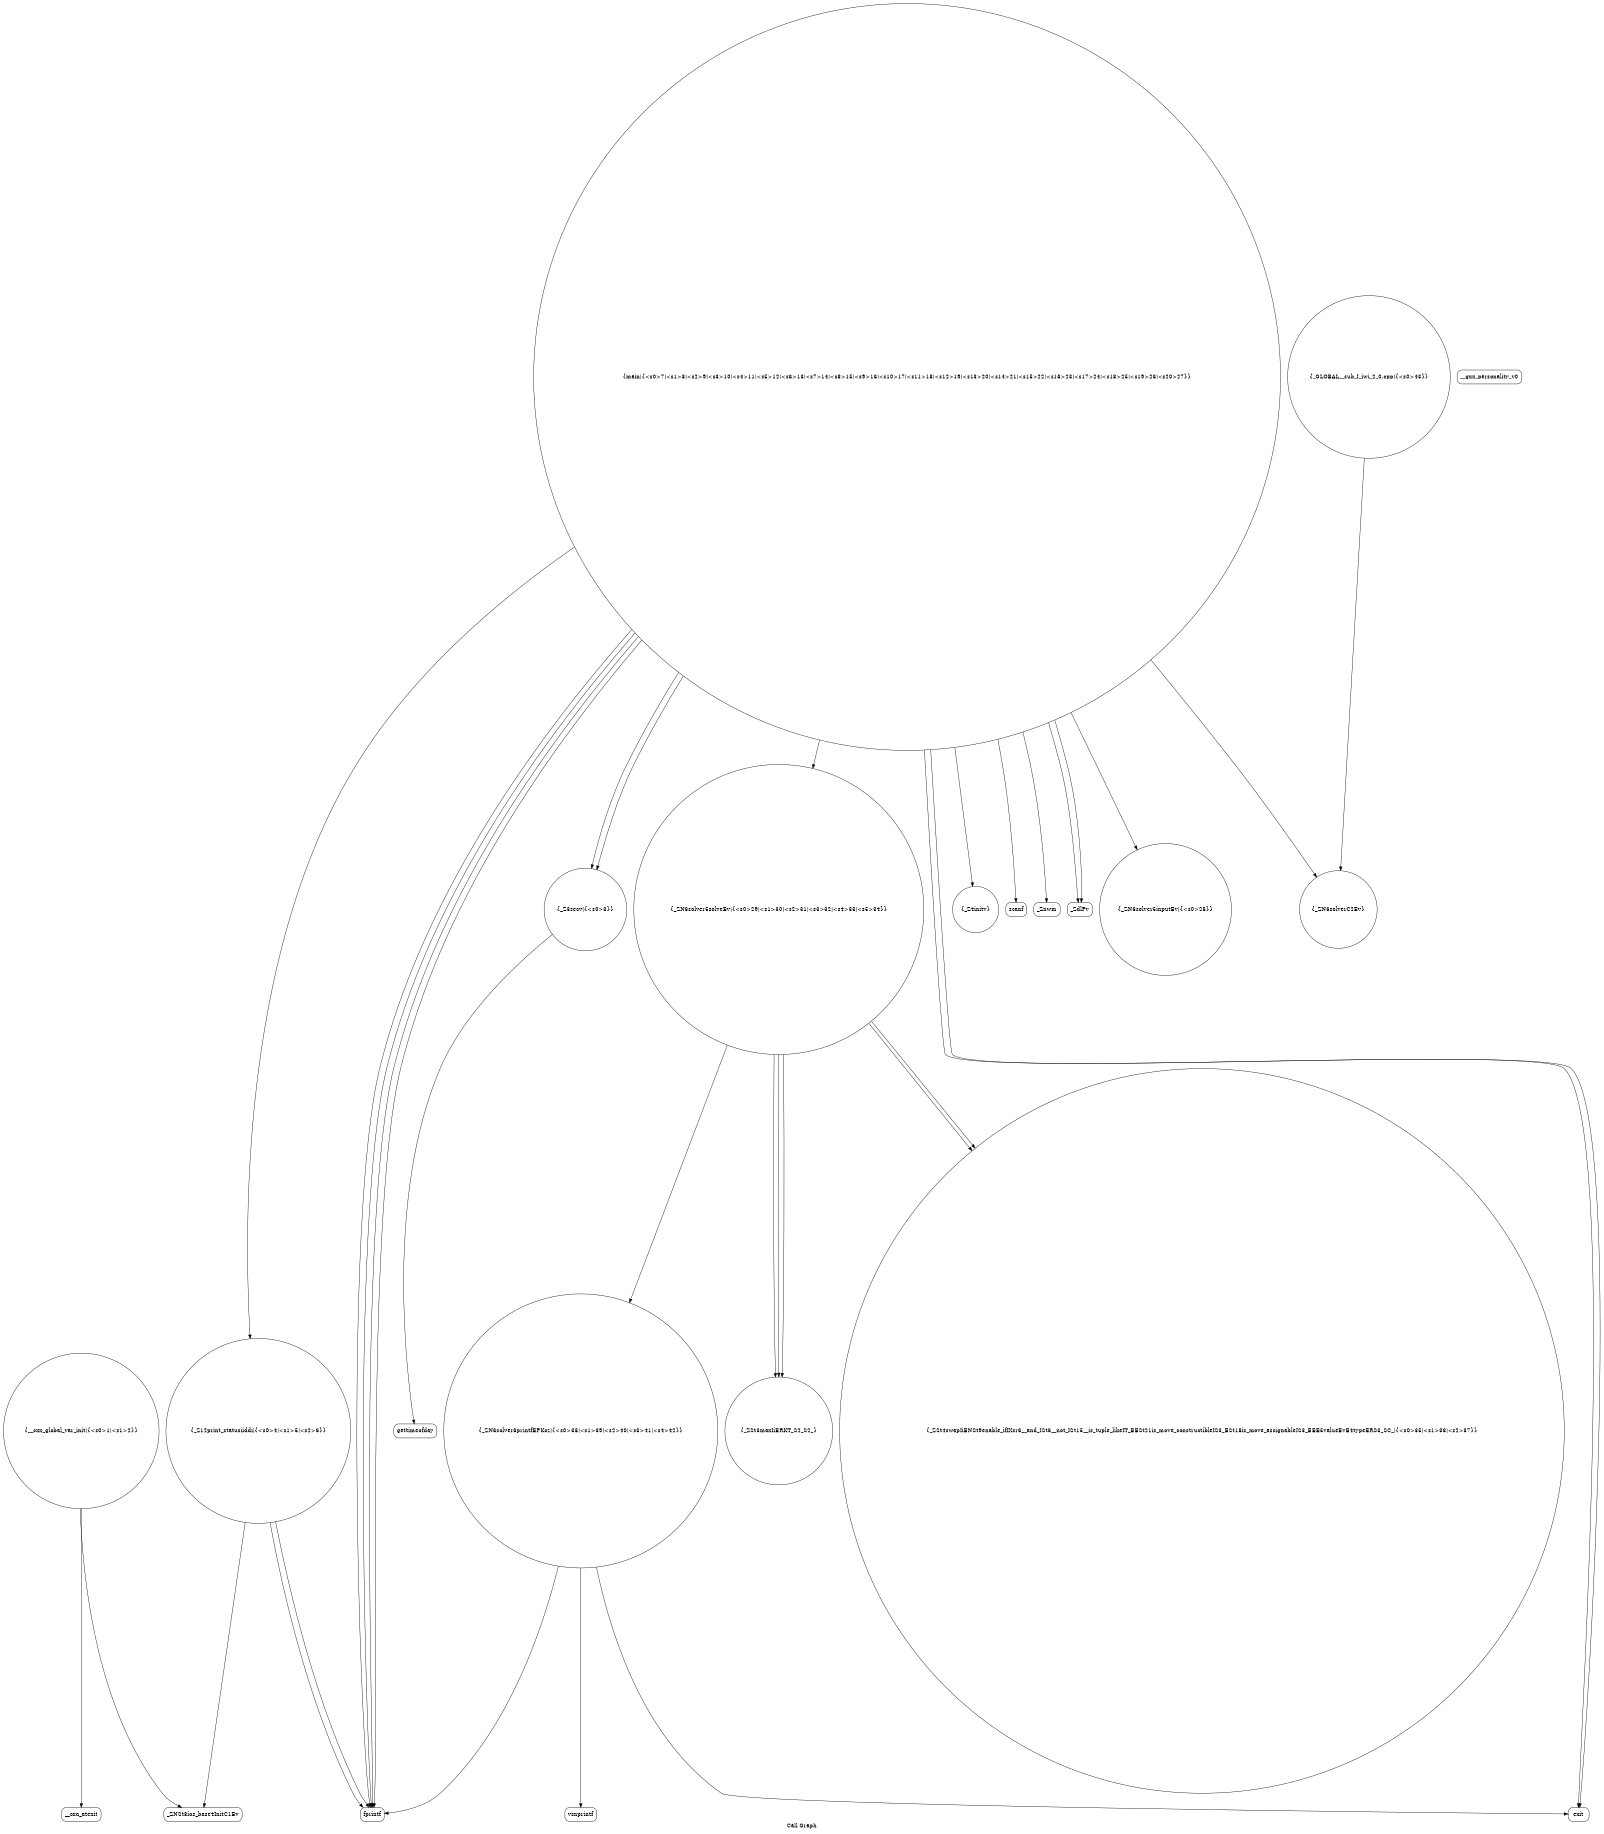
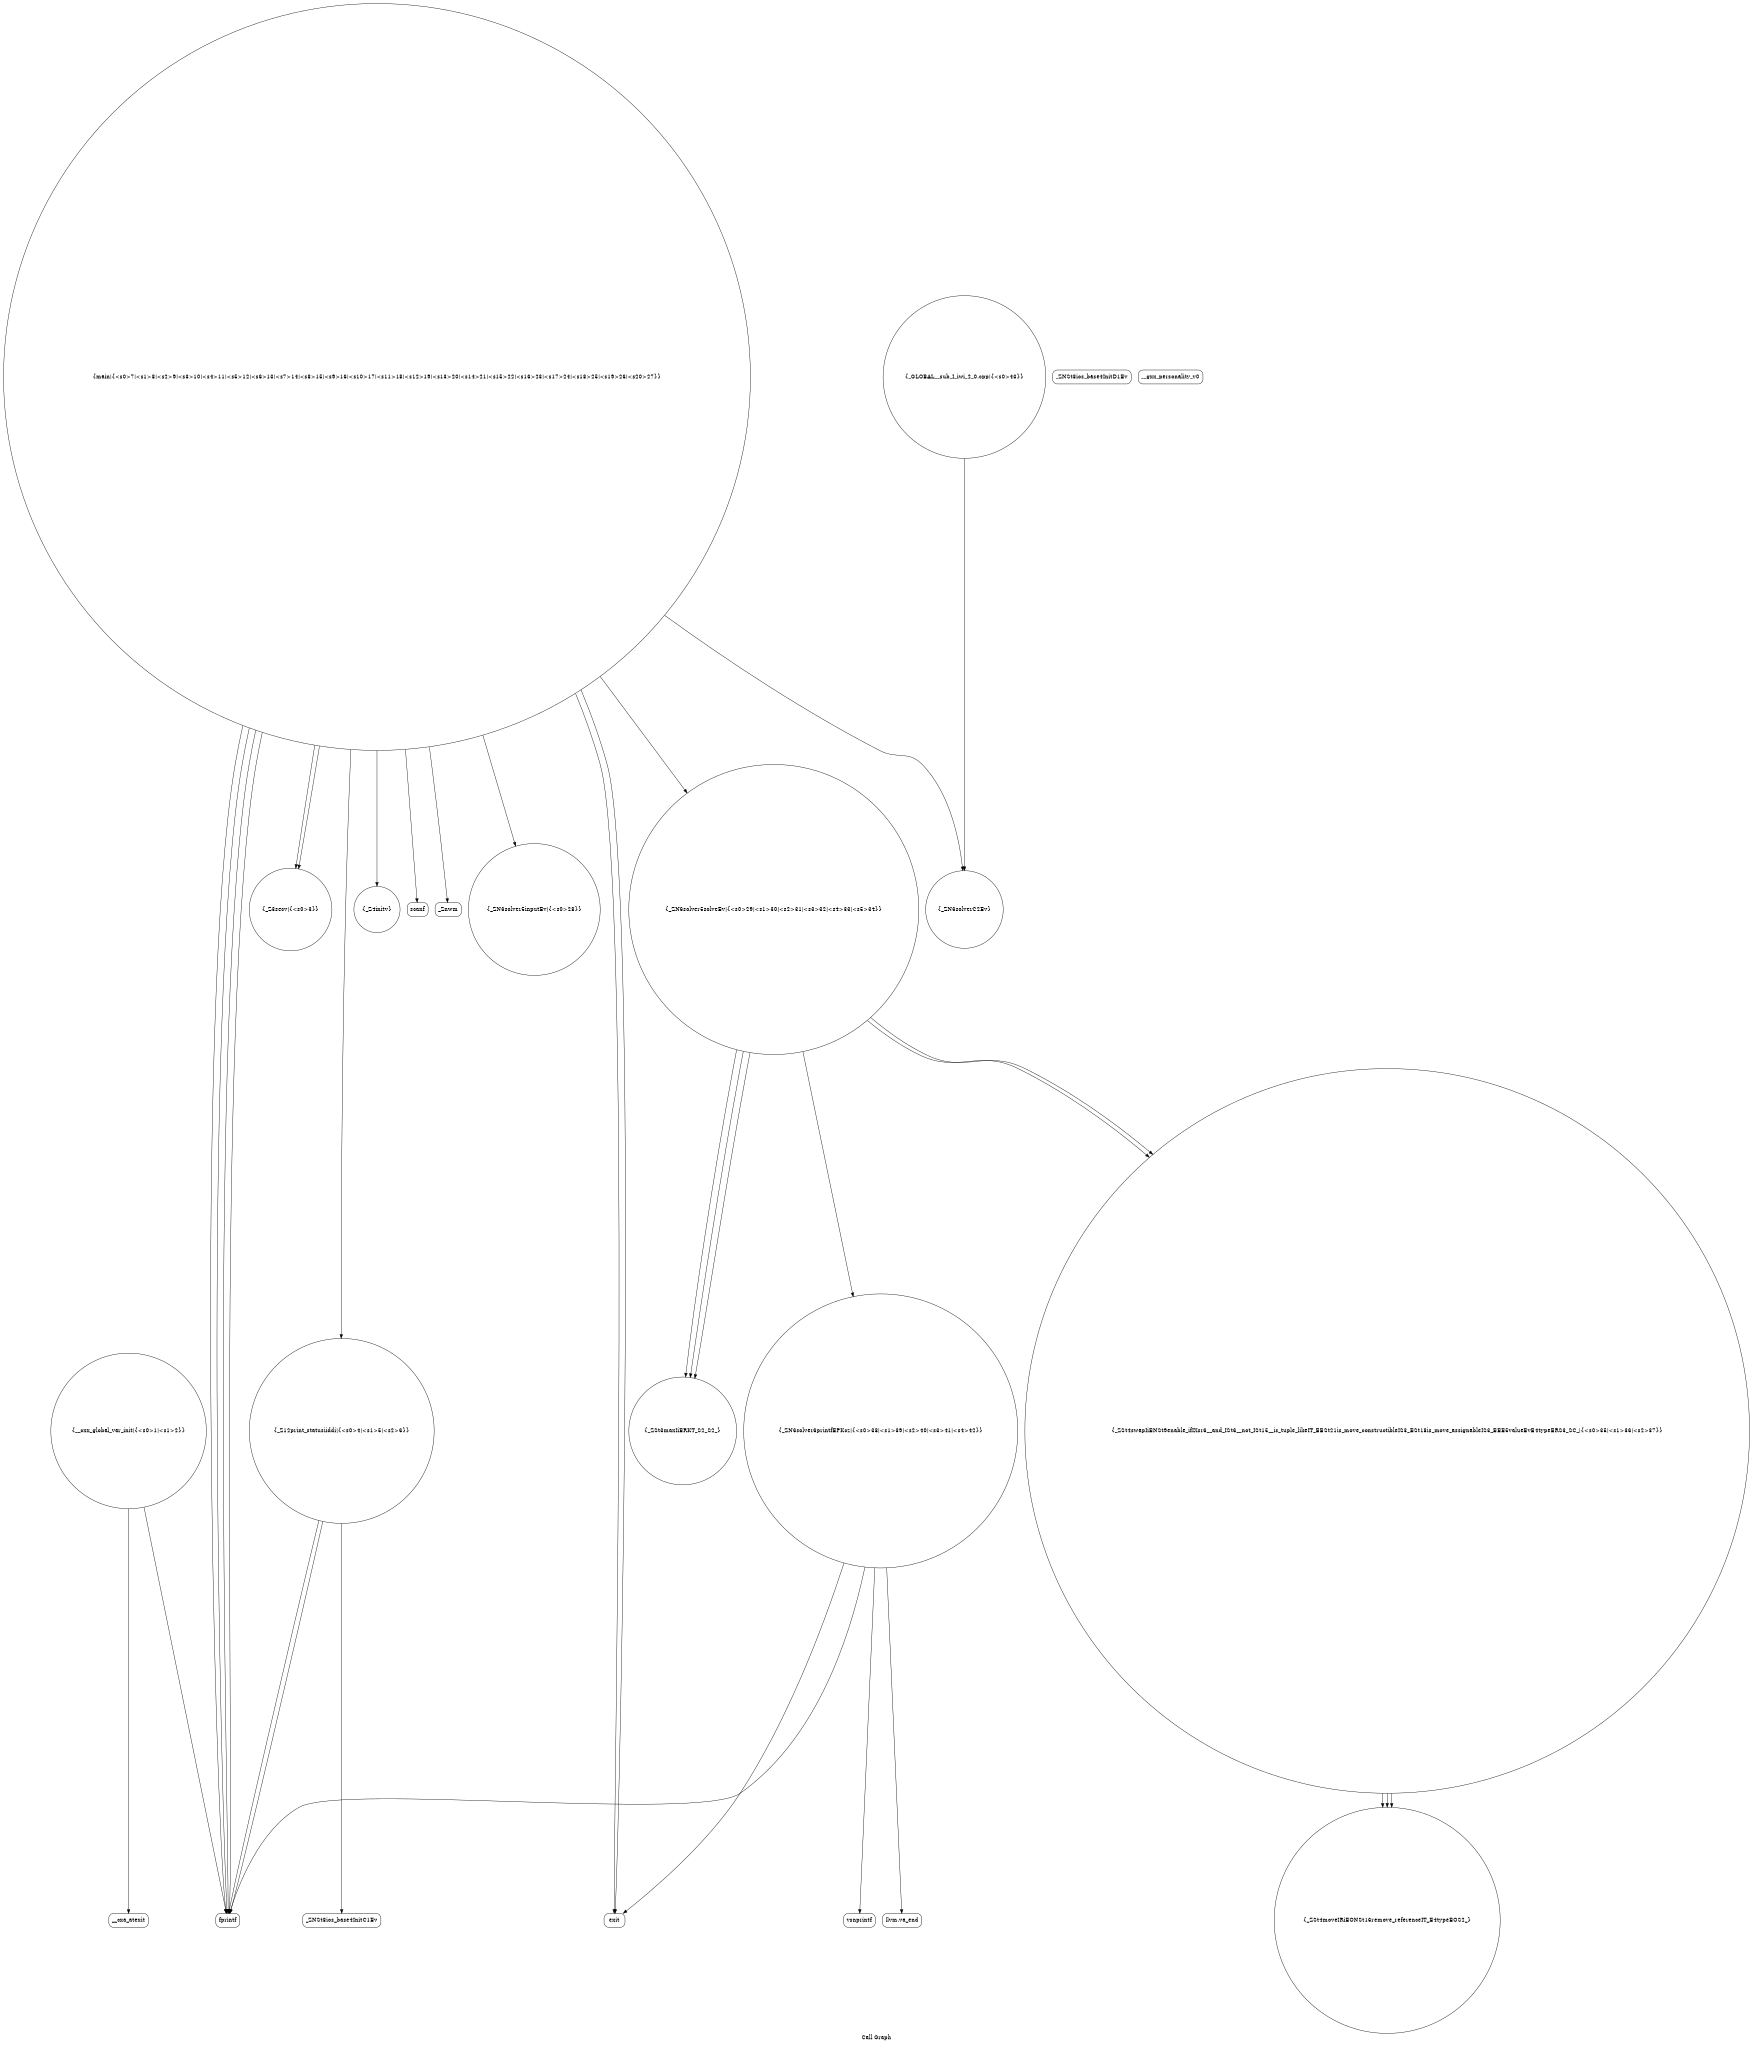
none -> (1092, 377)
(1080, 910) -> none
(415, 1431) -> none
(103, 1667) -> (185, 1708)
none -> (902, 1920)
none -> (1387, 1920)
